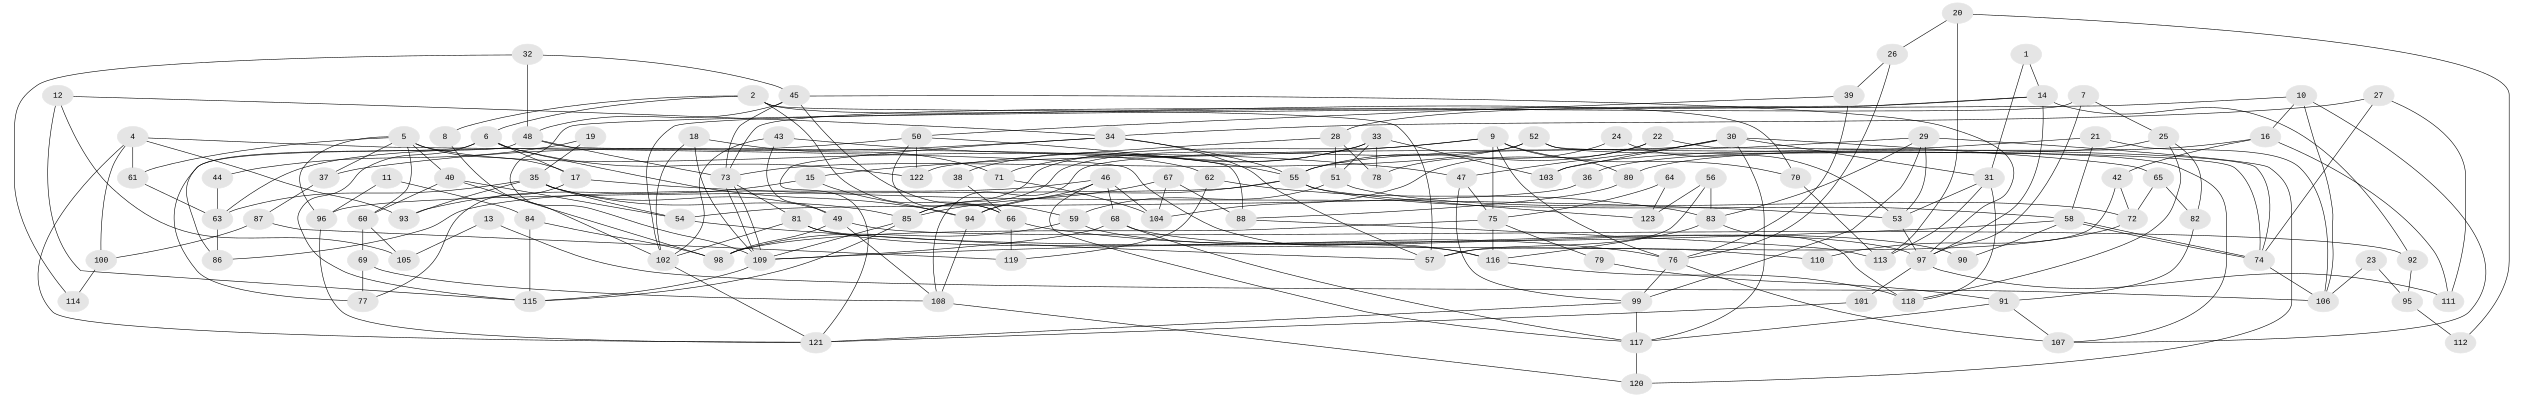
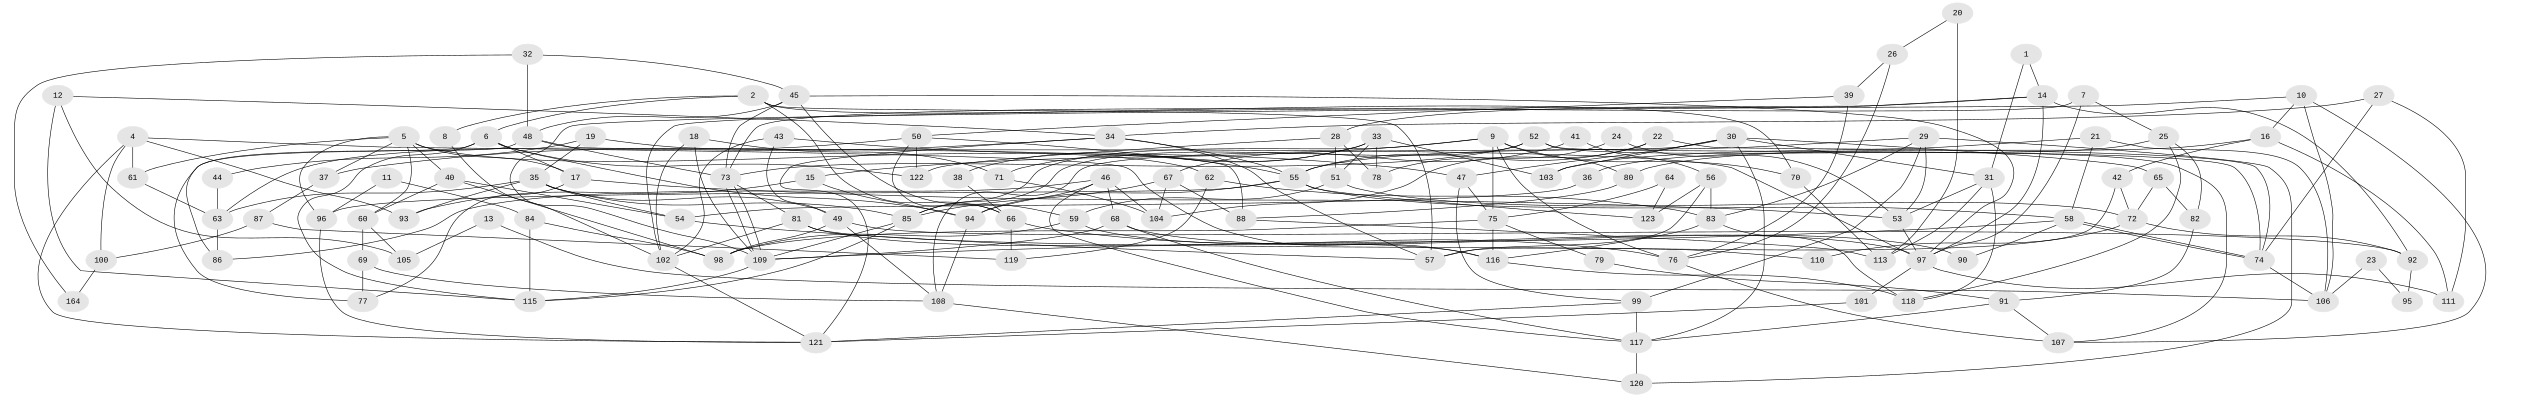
none -> (1575, 137)
none -> (1267, 150)
none -> (2300, 236)
(1655, 281) -> none
(73, 302) -> (73, 302)
(2461, 343) -> none
